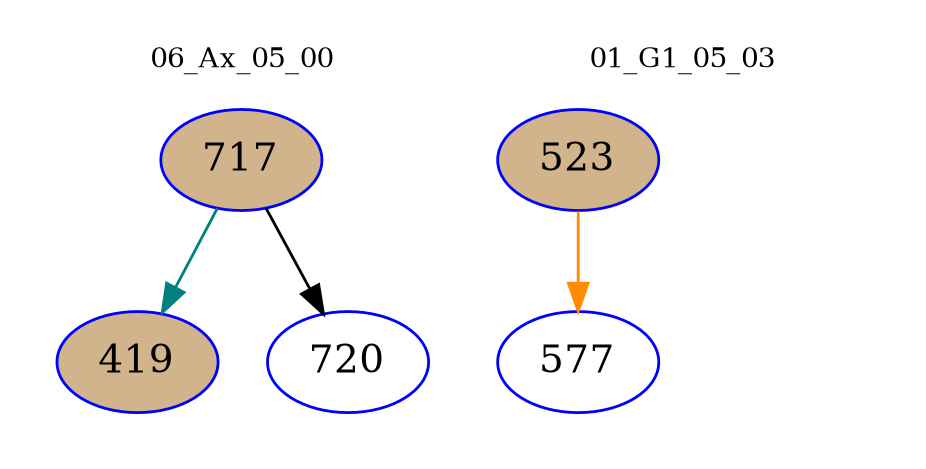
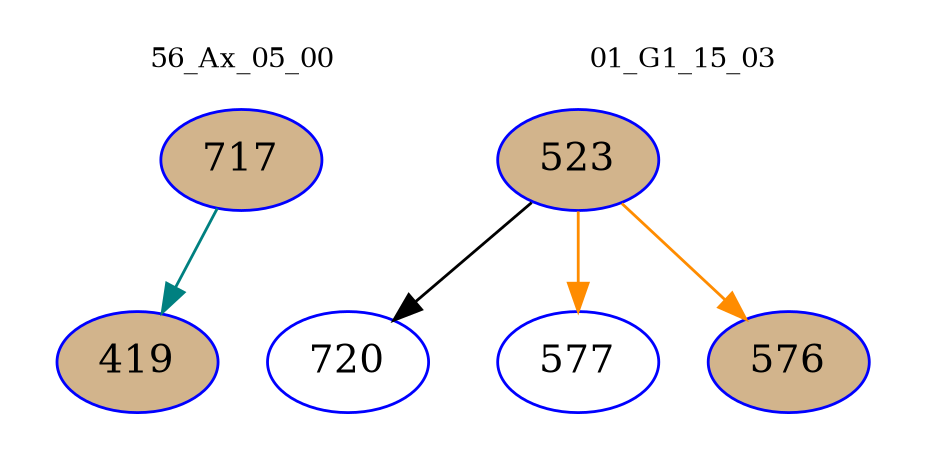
(243, 60) -> (243, 60)
(683, 60) -> (683, 60)
(288, 248) -> (494, 235)
none -> (789, 362)
